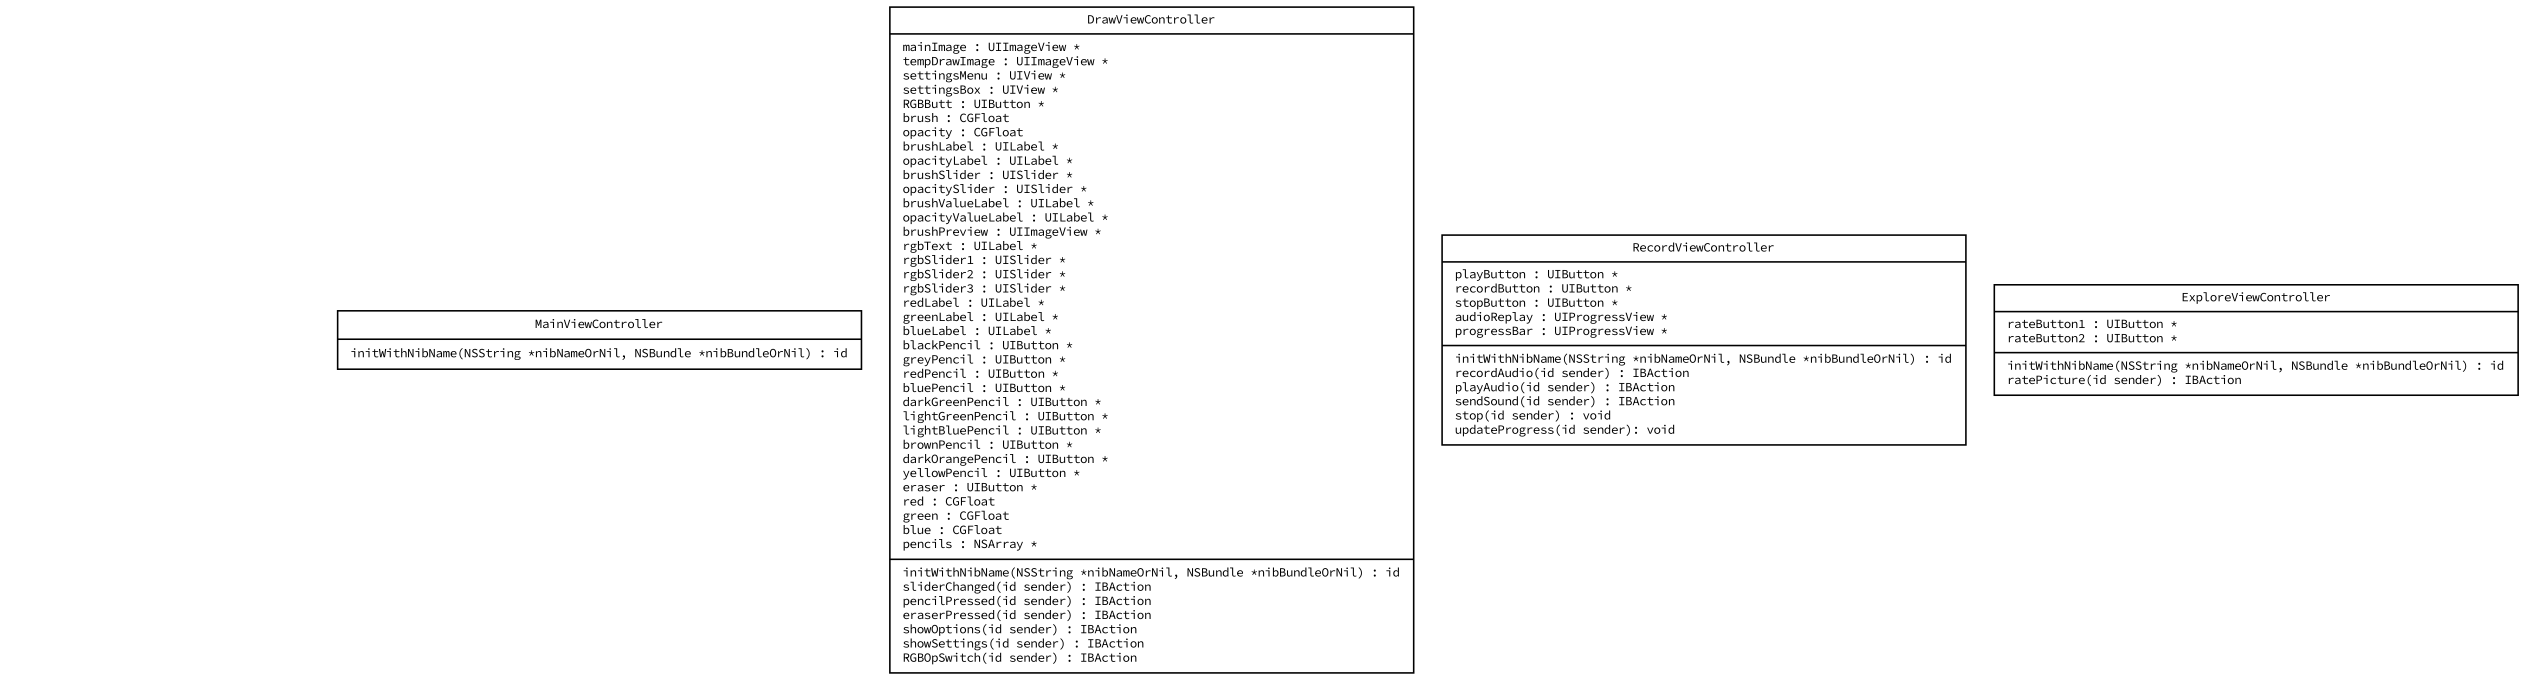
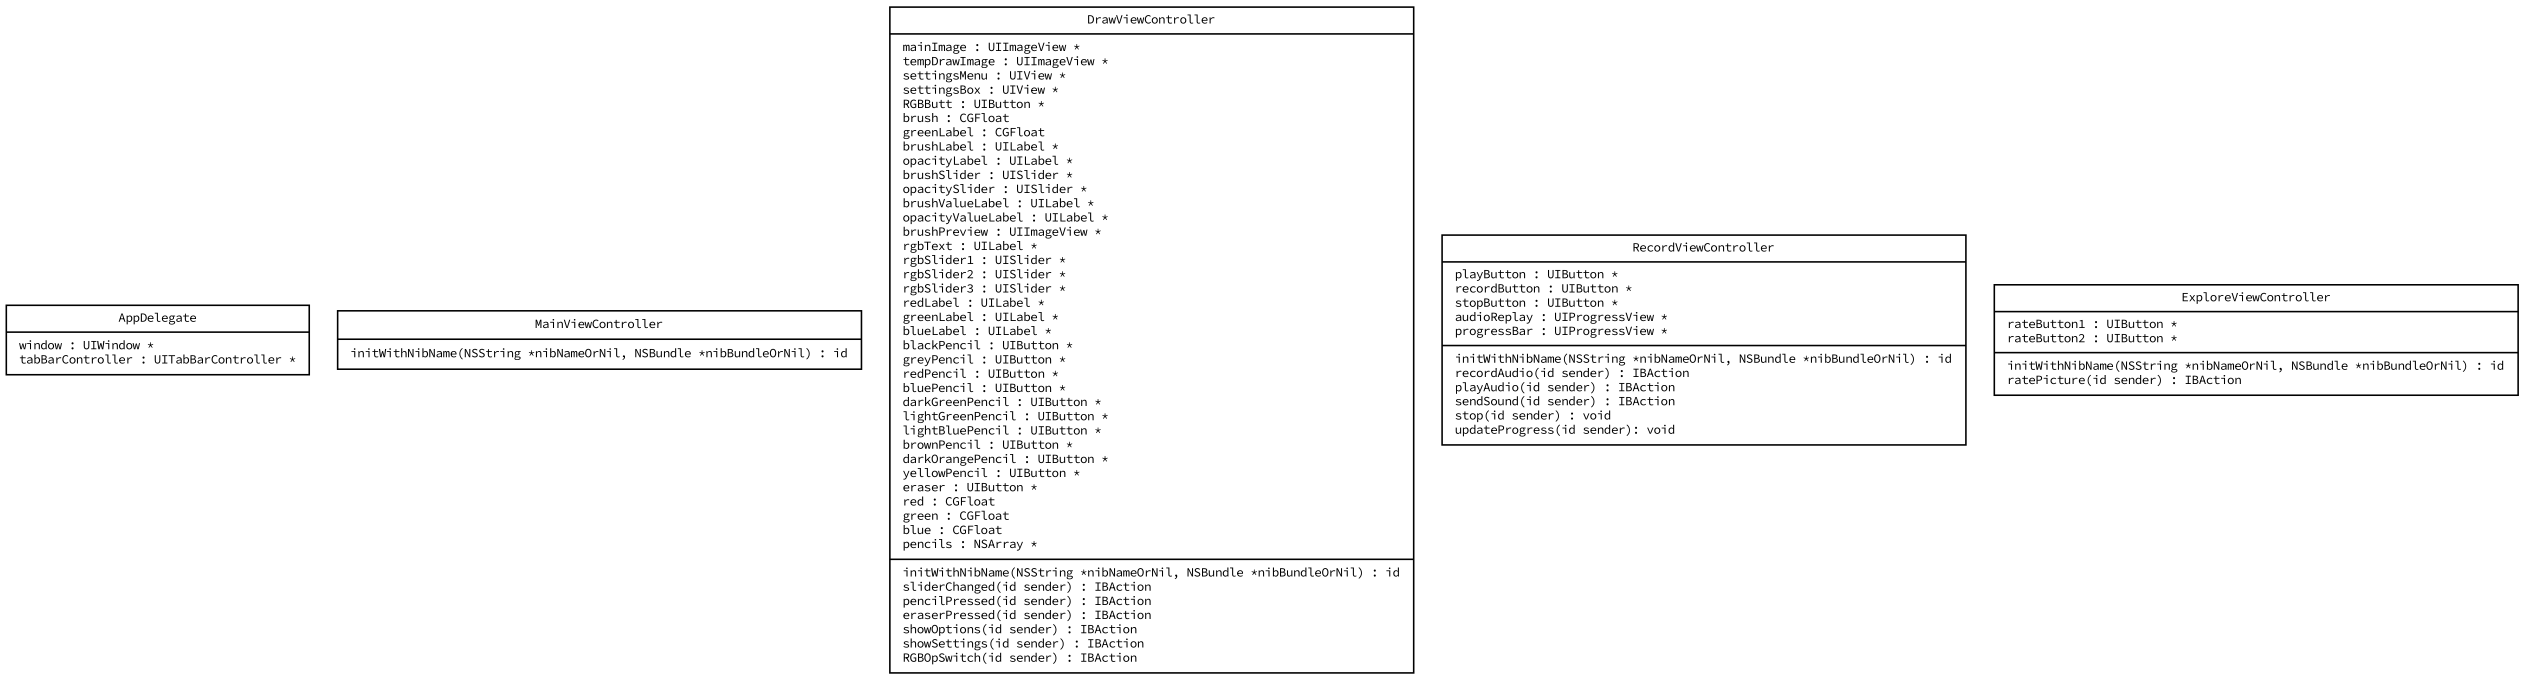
(963, 133) -> (974, 133)
none -> (158, 340)
